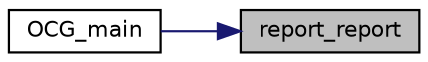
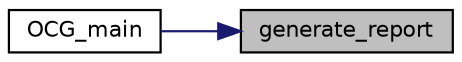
(330, 31) -> (347, 31)
